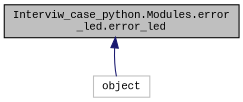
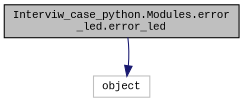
(115, 62) -> (129, 52)
